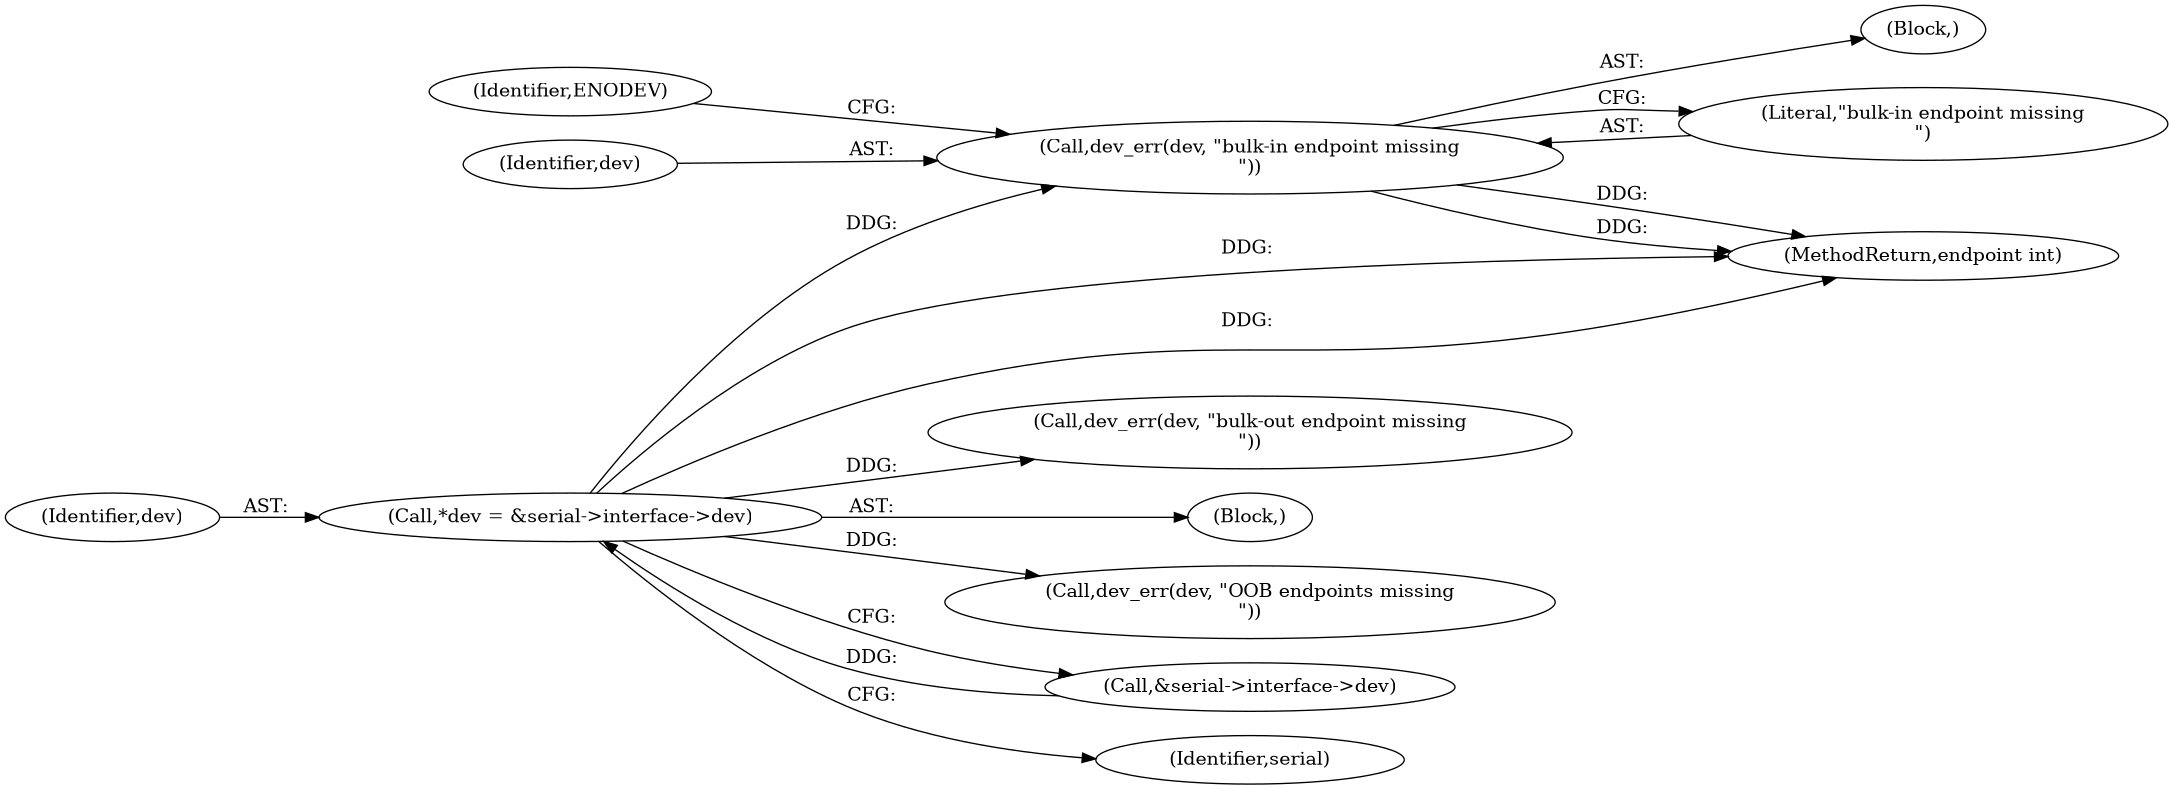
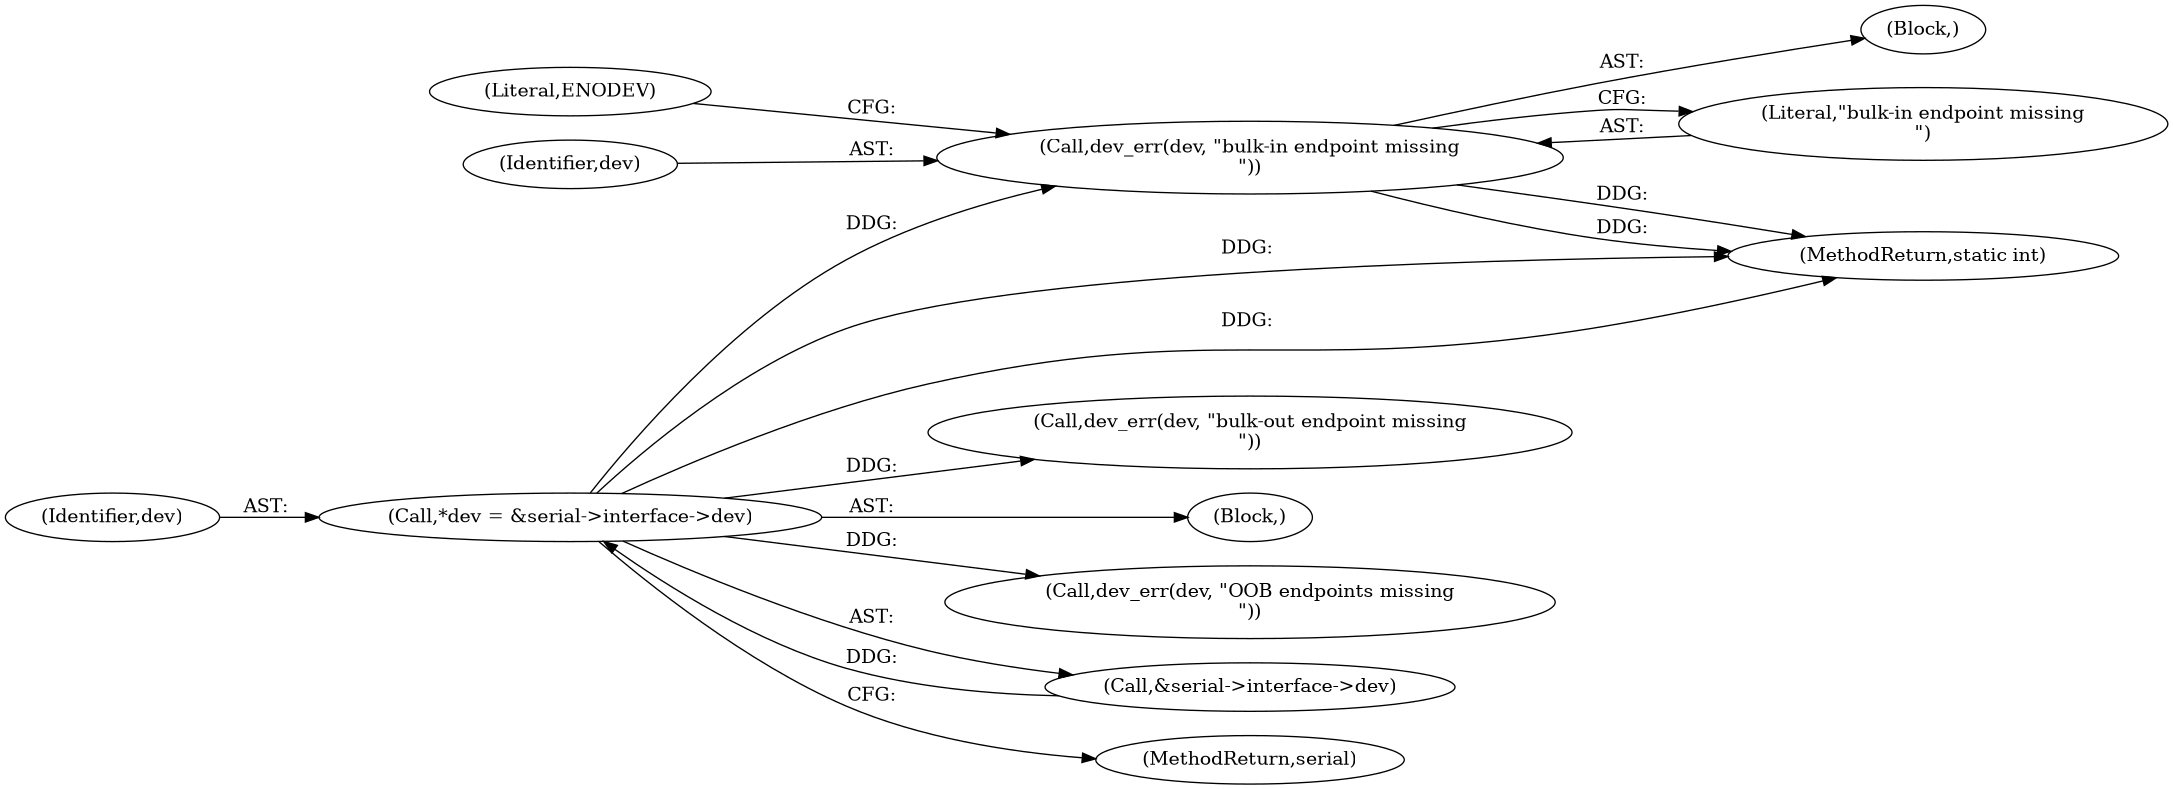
(570, 92) -> (570, 92)
(1923, 256) -> (1923, 256)
(875, 618) -> (875, 618)
(1250, 760) -> (1250, 760)
